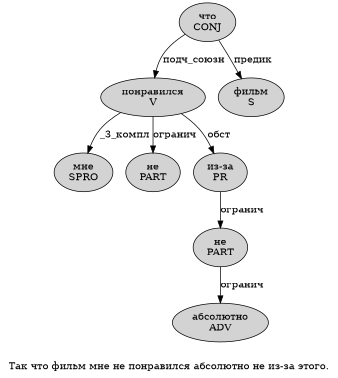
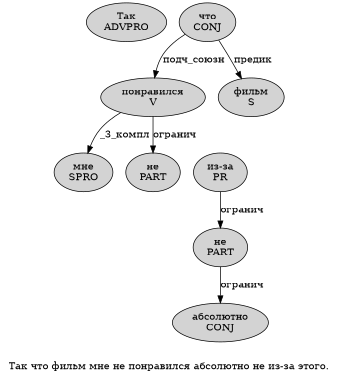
none -> (127, 22)
(199, 128) -> none
(220, 323) -> (220, 323)
